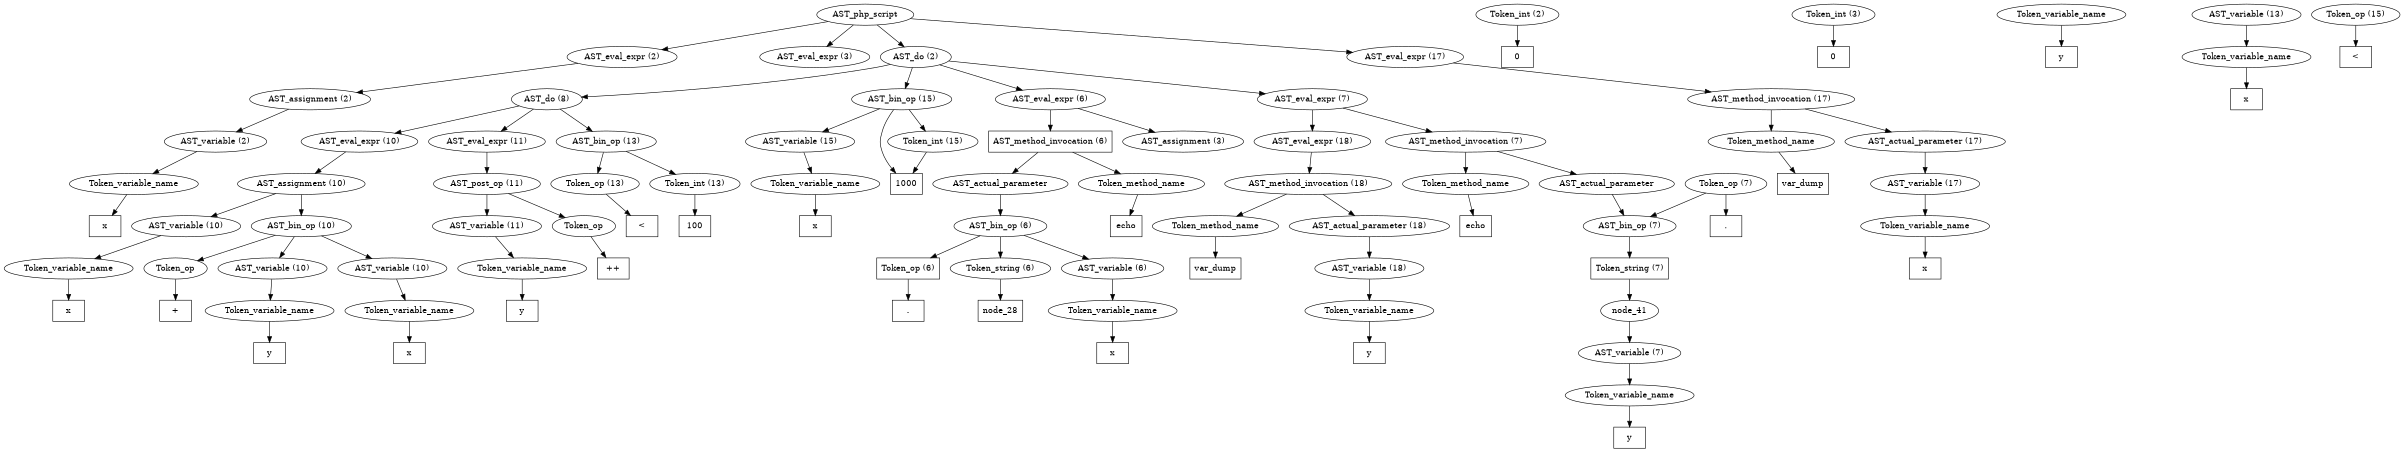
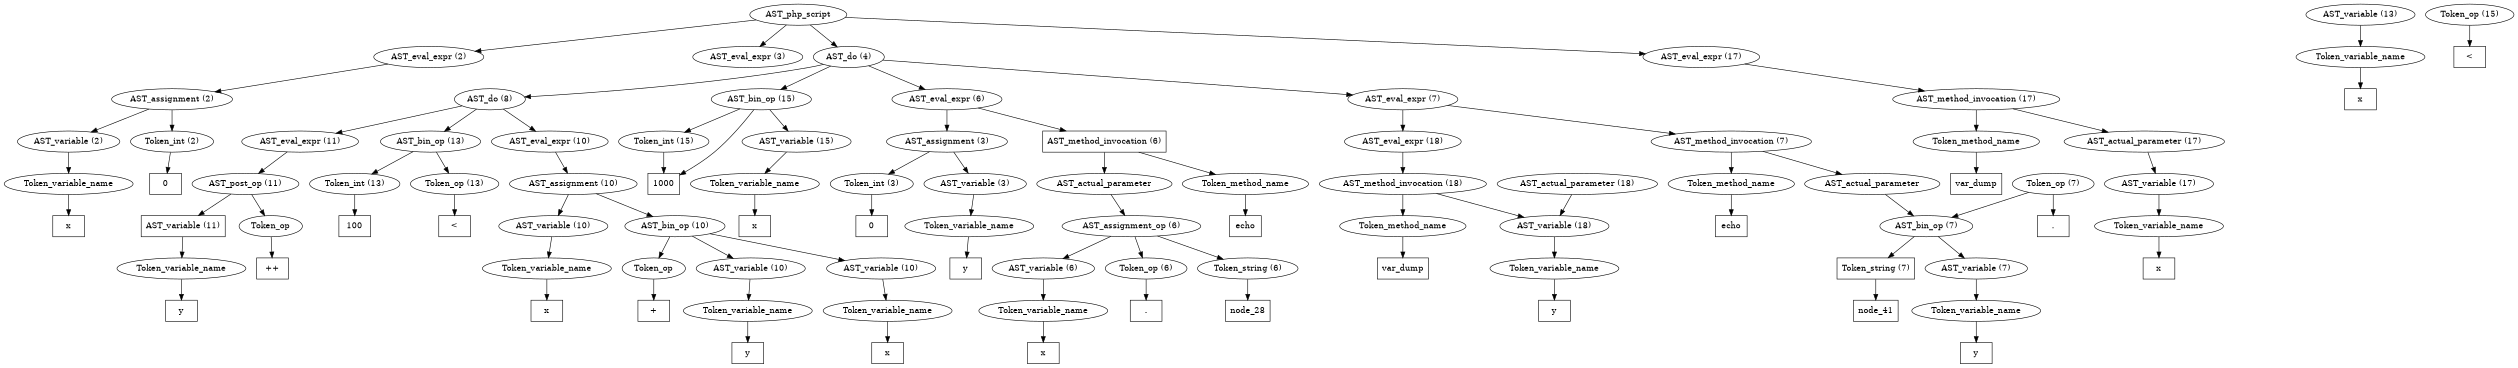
(916, 57) -> (849, 57)
none -> (172, 118)
none -> (912, 161)
none -> (975, 184)
(1336, 203) -> (1477, 205)
(487, 226) -> (183, 226)
(1000, 226) -> (1131, 226)
(908, 268) -> (1146, 268)
(1630, 311) -> (1876, 311)
(1630, 329) -> (1949, 245)
